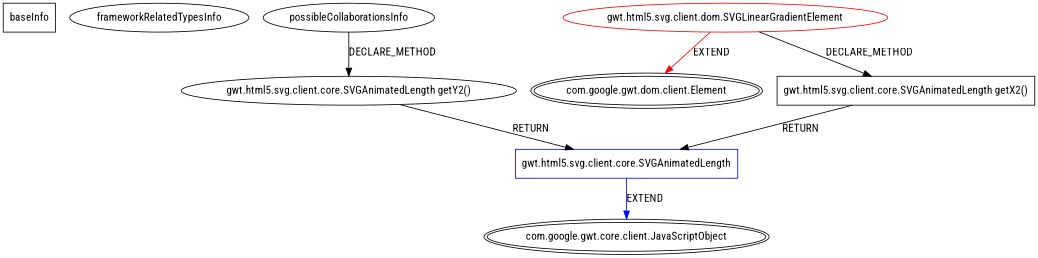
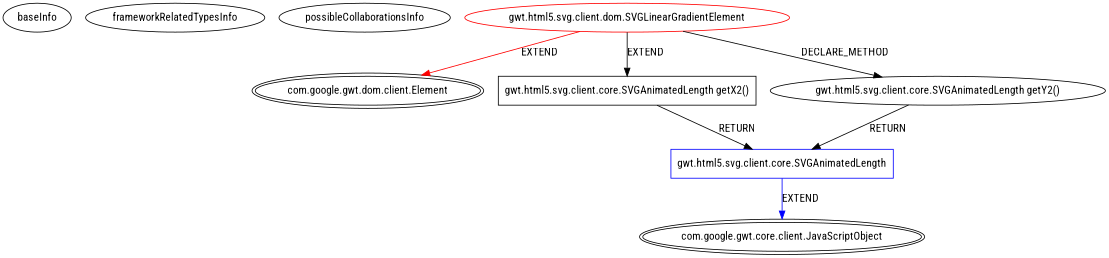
(29, 18) -> (37, 18)
(349, 50) -> (778, 53)
(869, 53) -> (646, 53)
